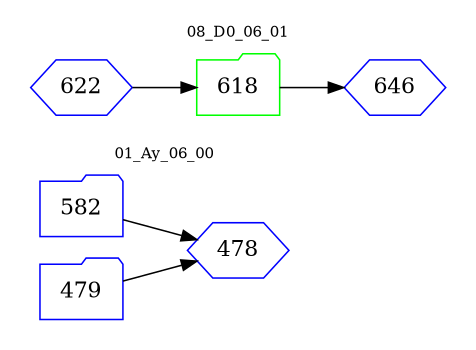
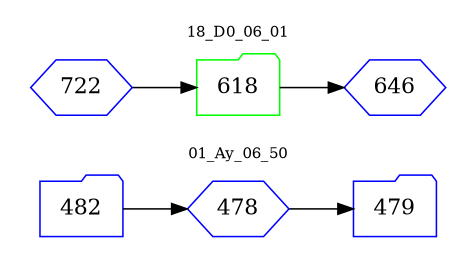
(238, 33) -> (238, 33)
(81, 88) -> (81, 88)
(164, 154) -> (238, 154)
(81, 209) -> (81, 209)
(152, 273) -> (314, 209)
